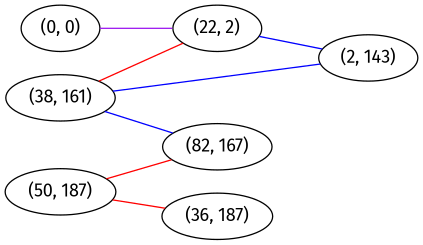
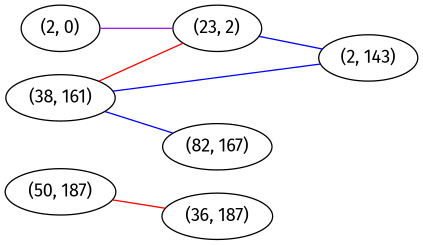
(61, 28) -> (61, 28)
(217, 28) -> (217, 28)
(139, 169) -> none
